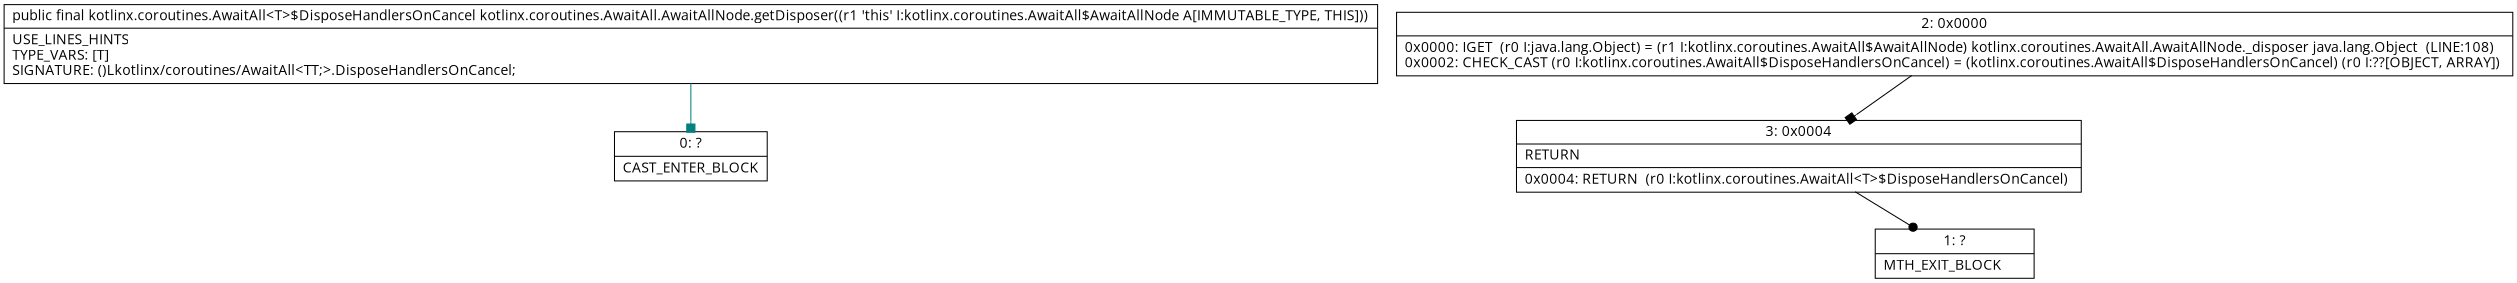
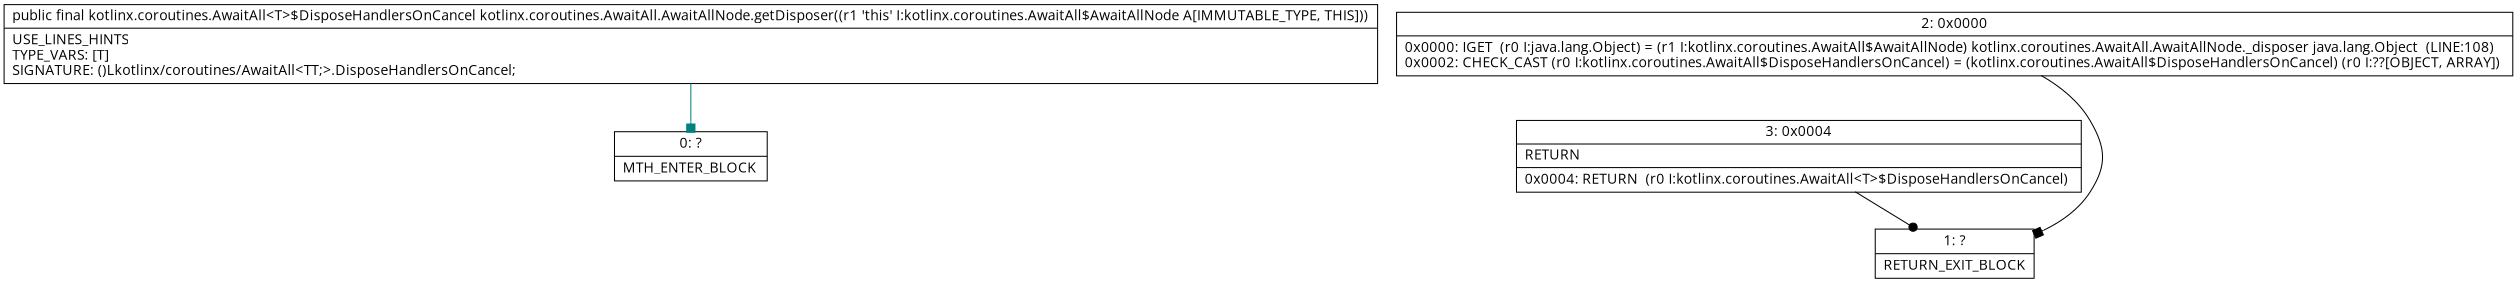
(1884, 95) -> (2102, 153)
(691, 168) -> (689, 168)
(1942, 265) -> (1955, 265)
